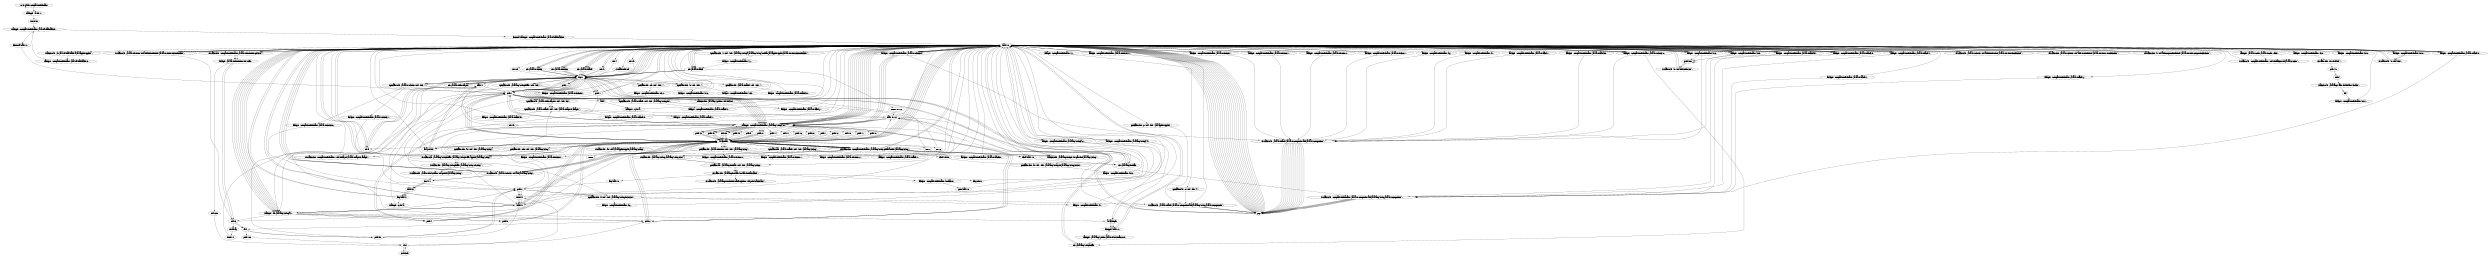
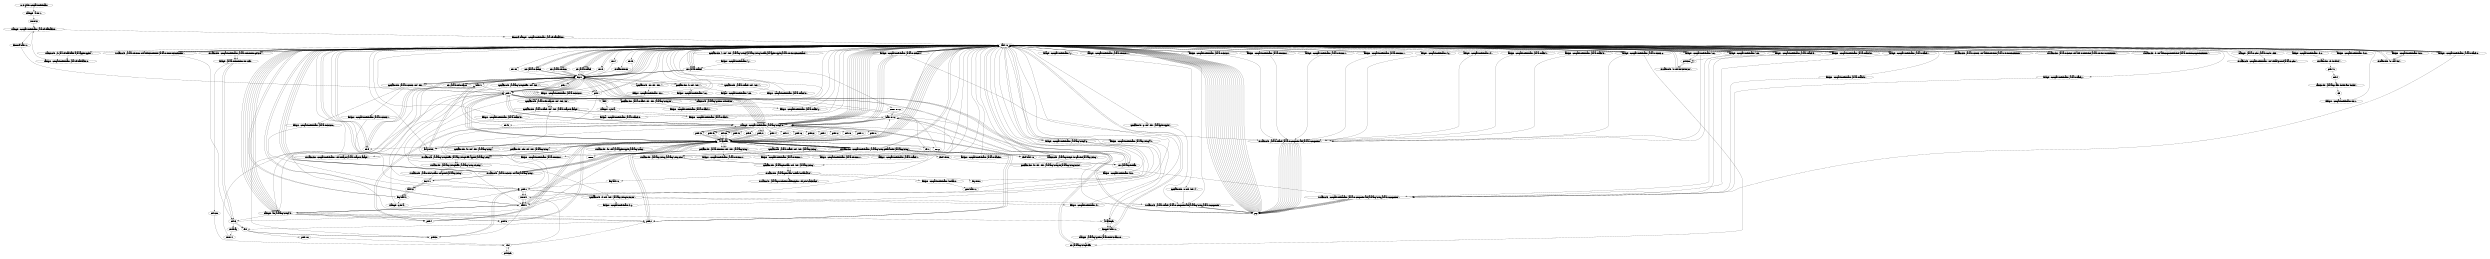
(928, 149) -> (927, 149)
